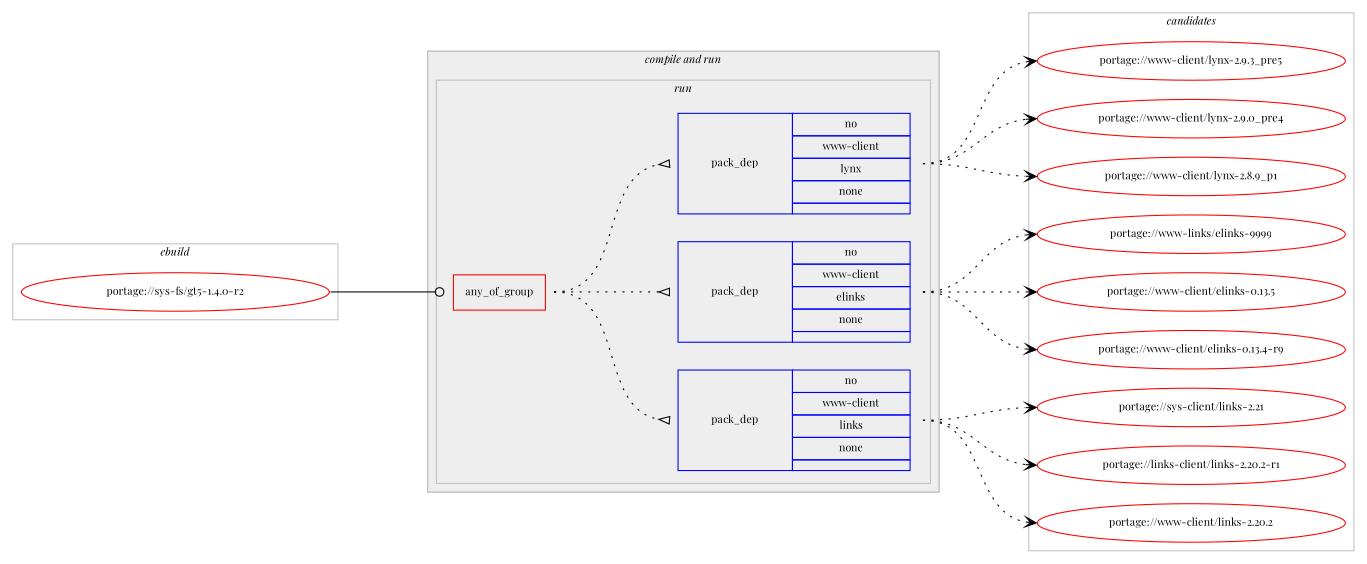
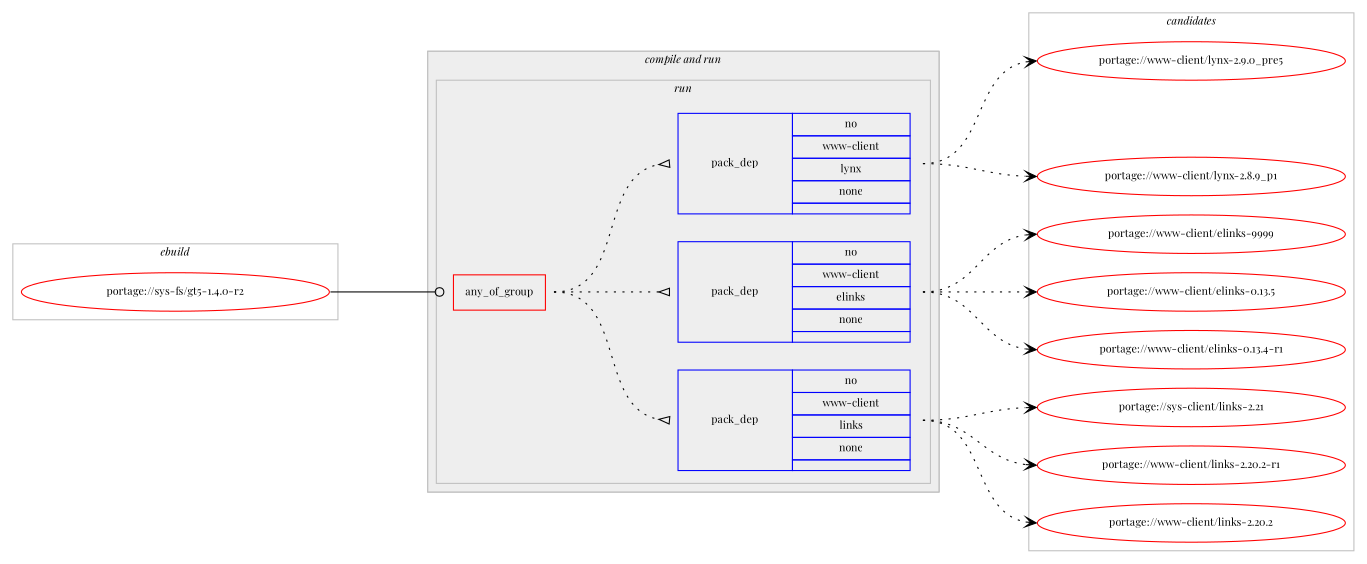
(1191, 61) -> (1191, 61)
(1191, 119) -> none
(1191, 234) -> (1191, 234)
(1191, 350) -> (1191, 350)
(1191, 465) -> (1191, 465)
